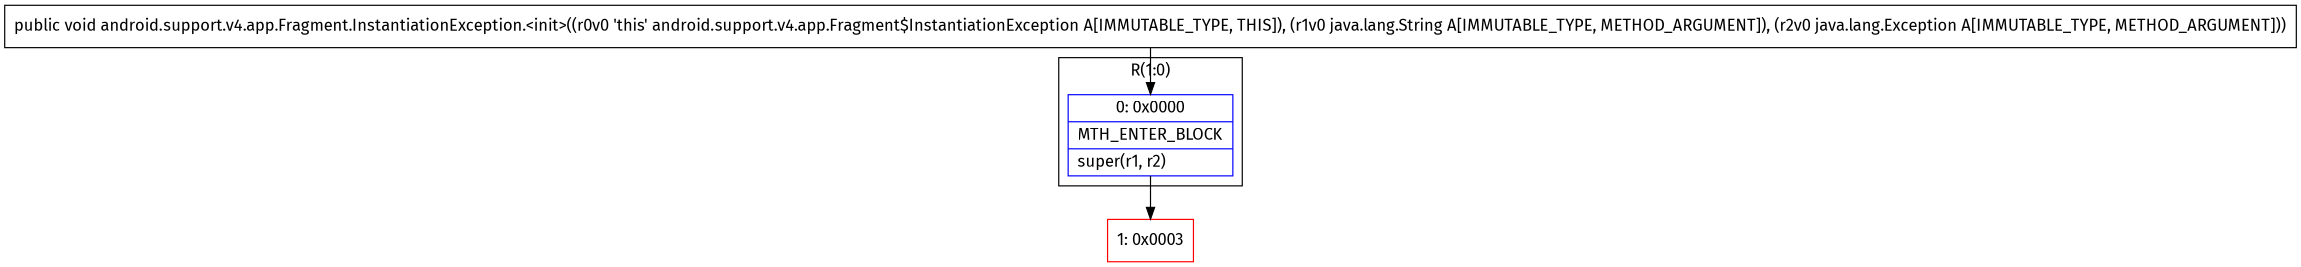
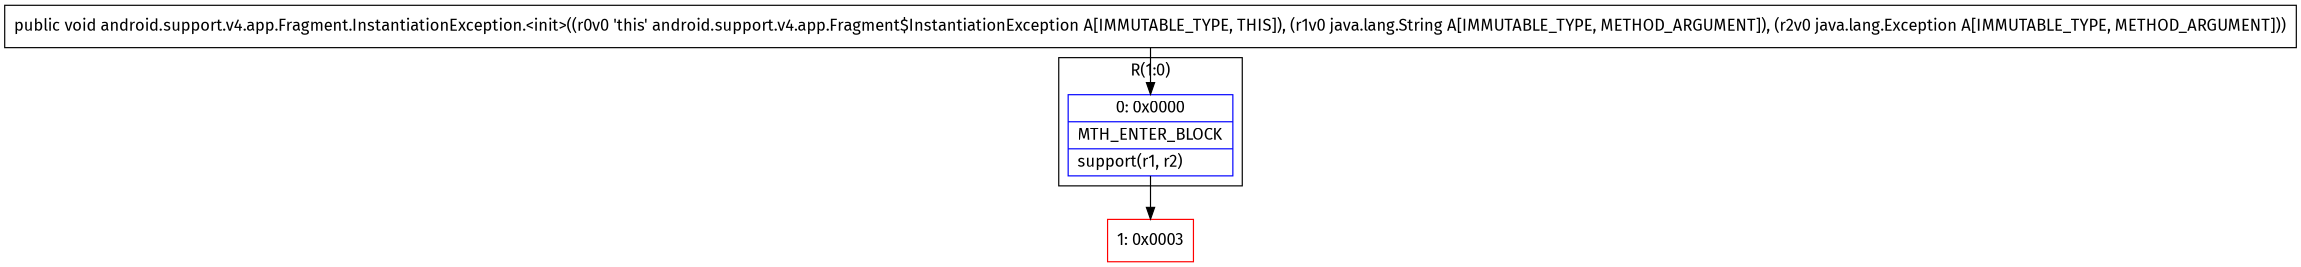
(1122, 162) -> (1131, 162)
